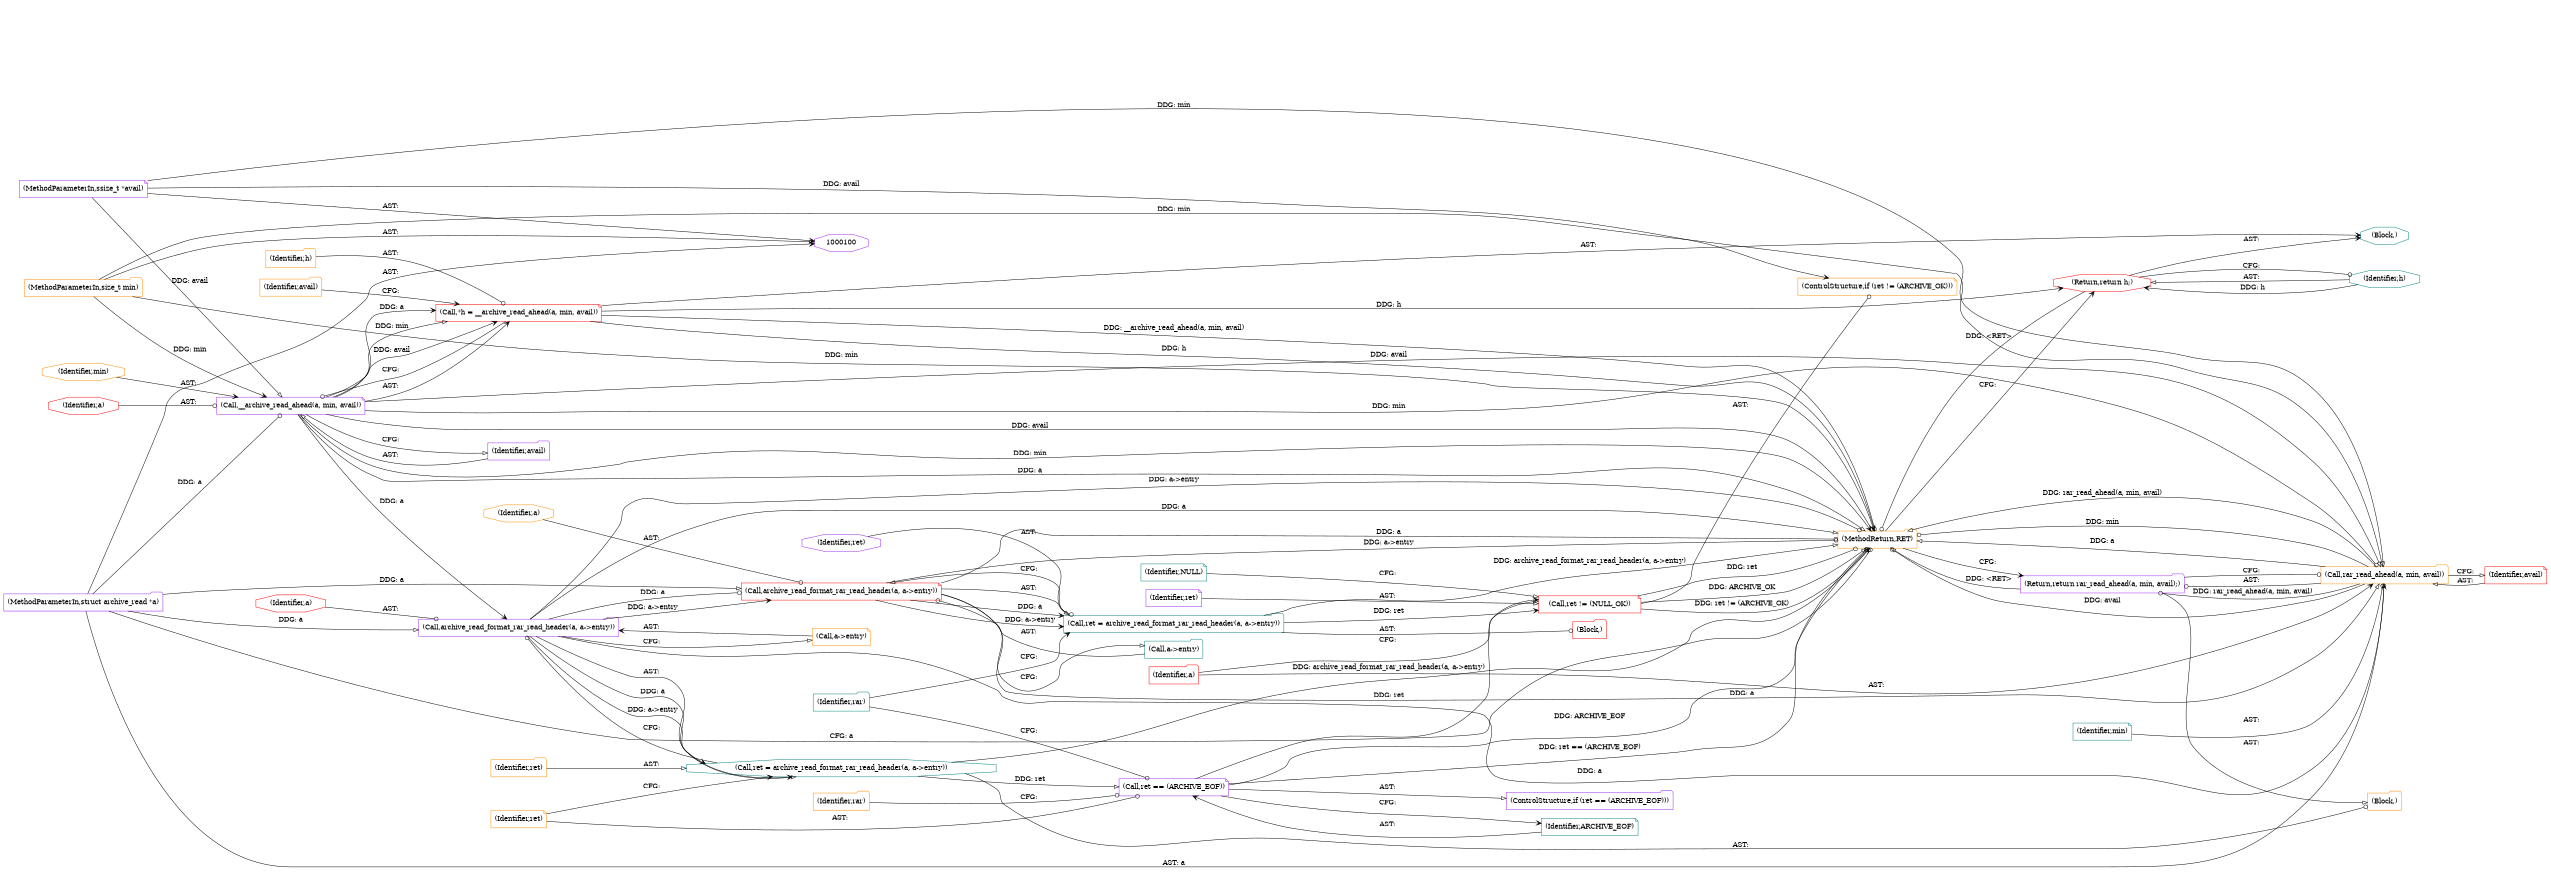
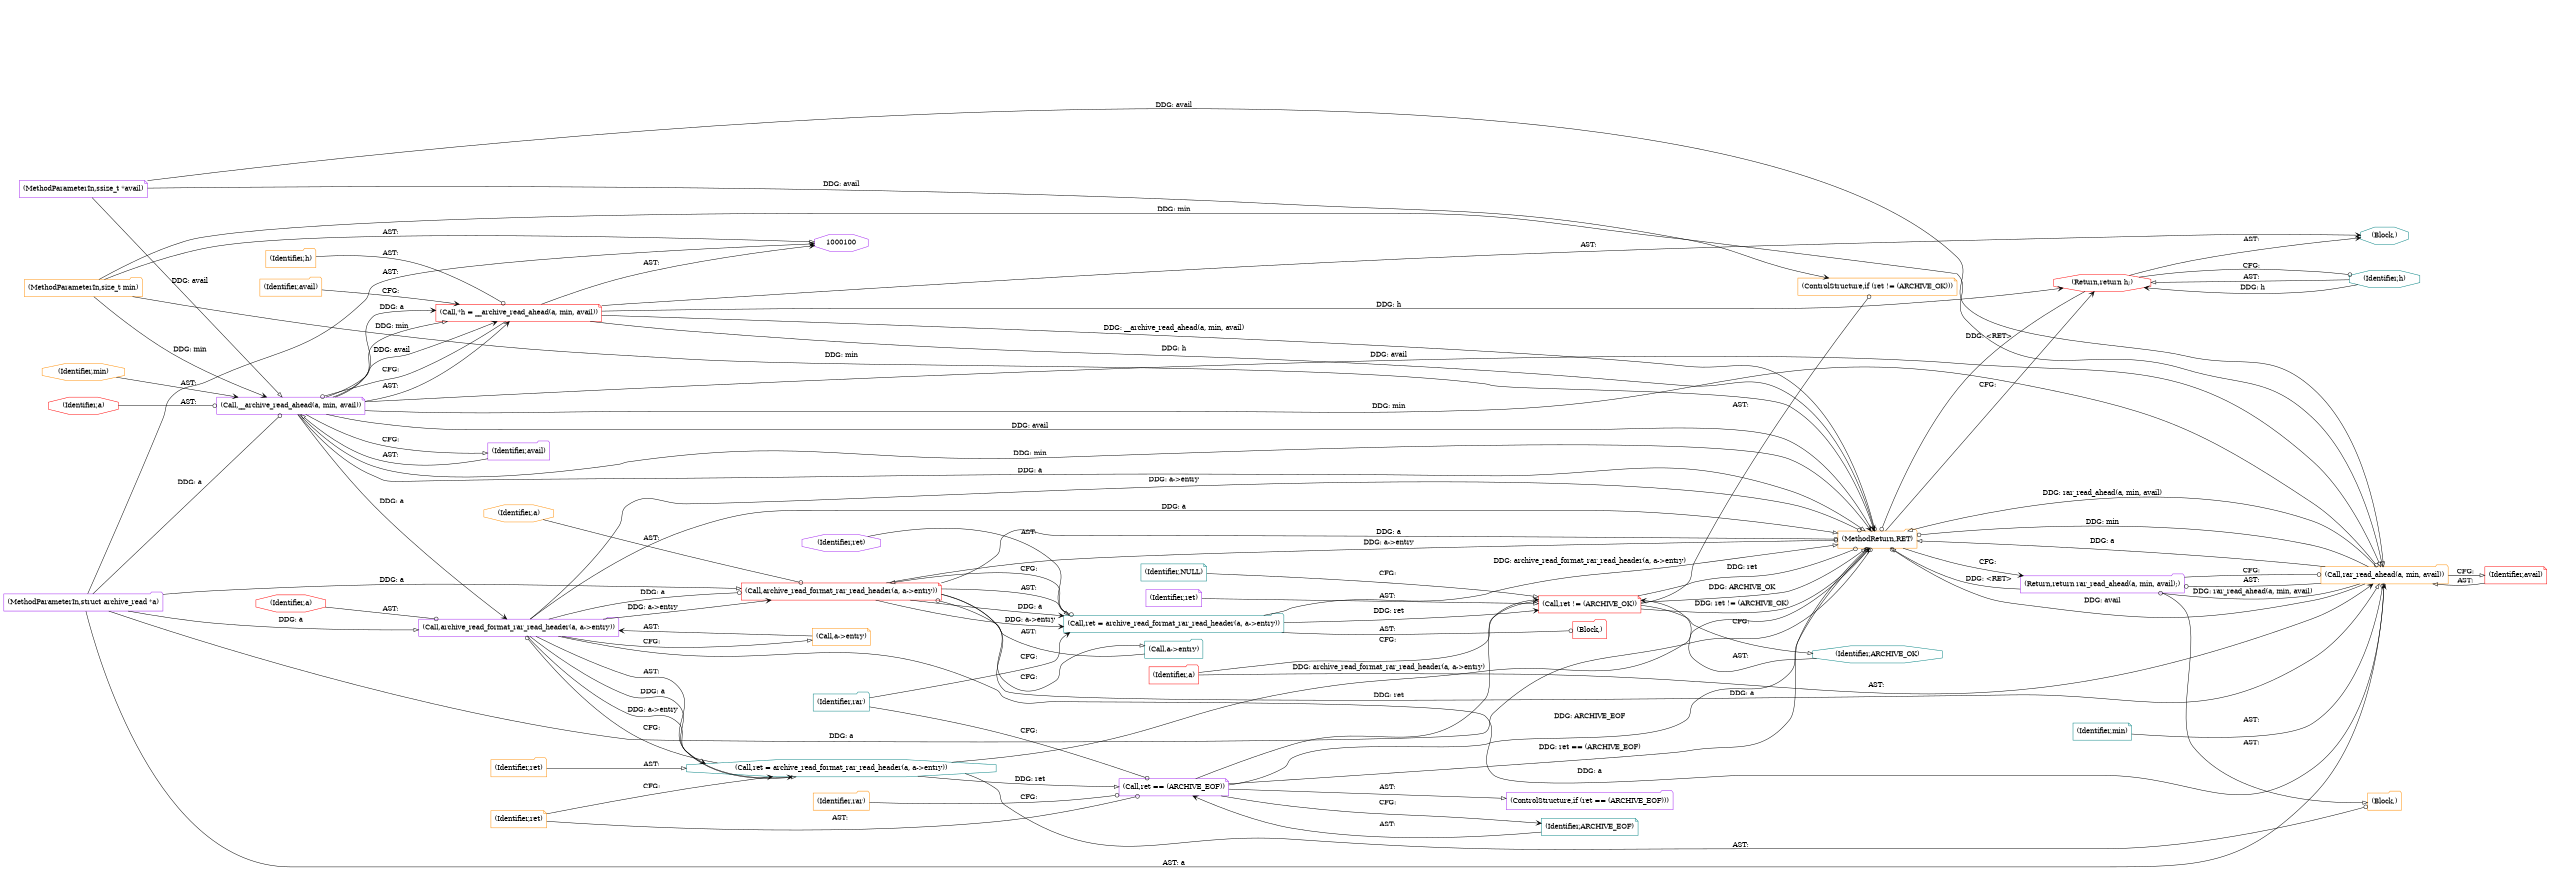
(1174, 105) -> (1174, 105)
(462, 216) -> (674, 267)
(1590, 604) -> (1590, 604)
none -> (1877, 654)
(841, 737) -> (841, 737)
